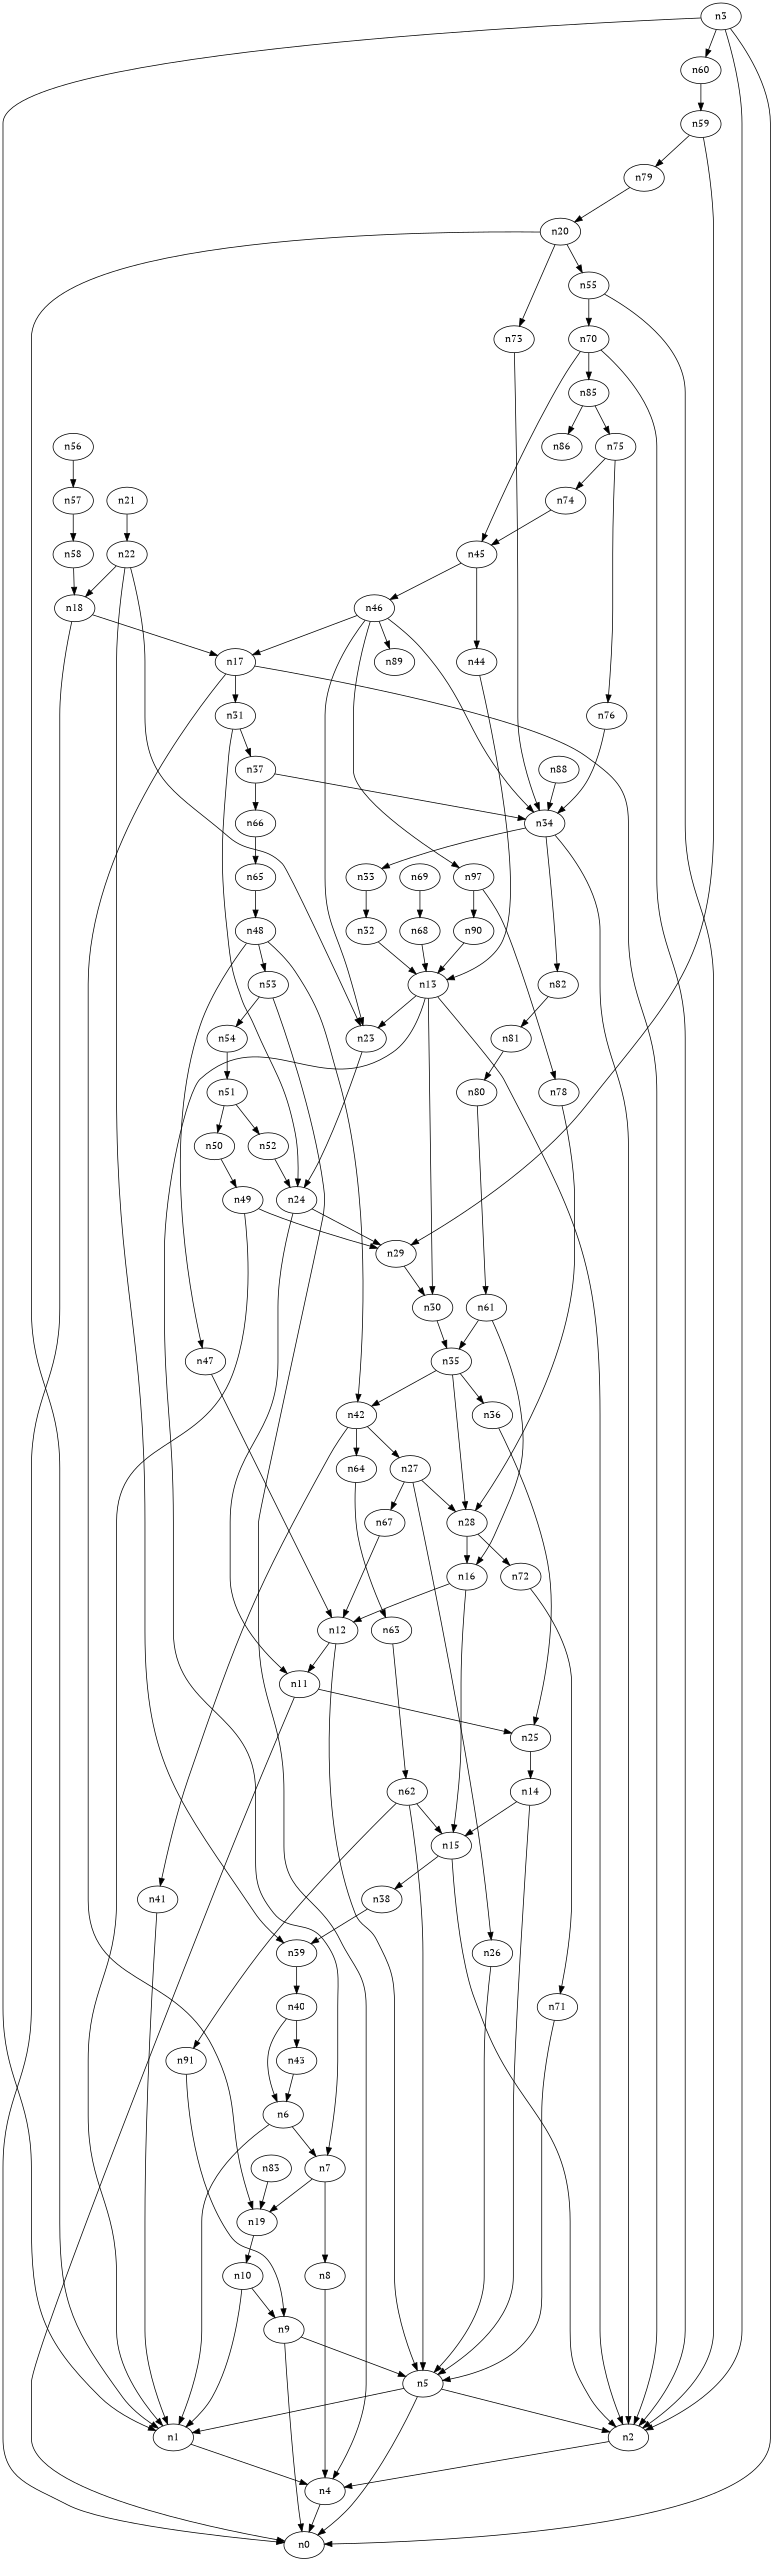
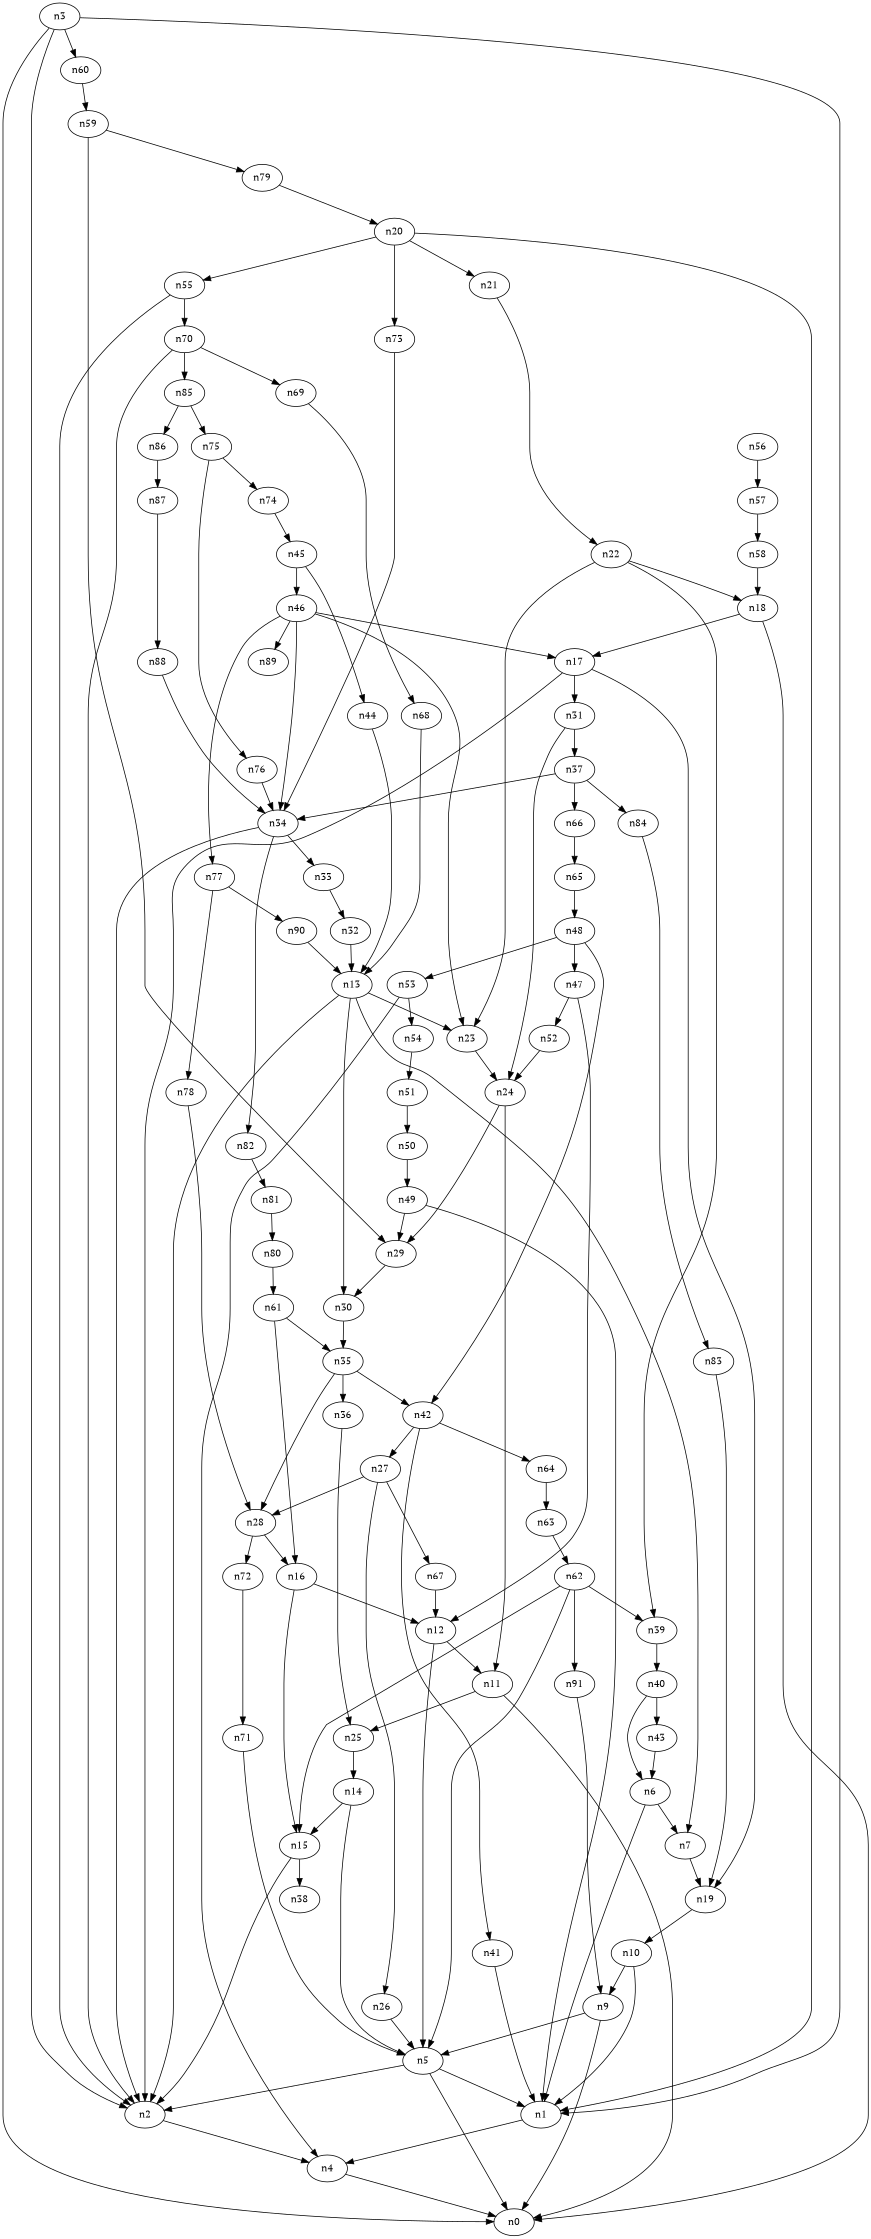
none -> (439, 257)
(529, 441) -> (237, 364)
none -> (158, 501)
none -> (638, 823)
(474, 877) -> (214, 877)
(245, 1116) -> (564, 1008)
(343, 1924) -> (610, 1600)
(325, 2276) -> none
